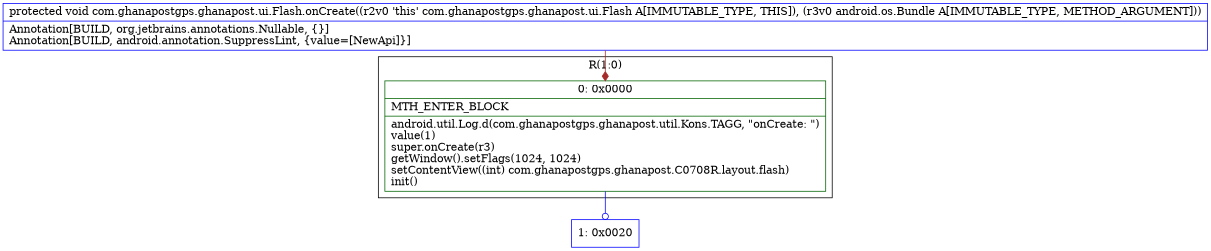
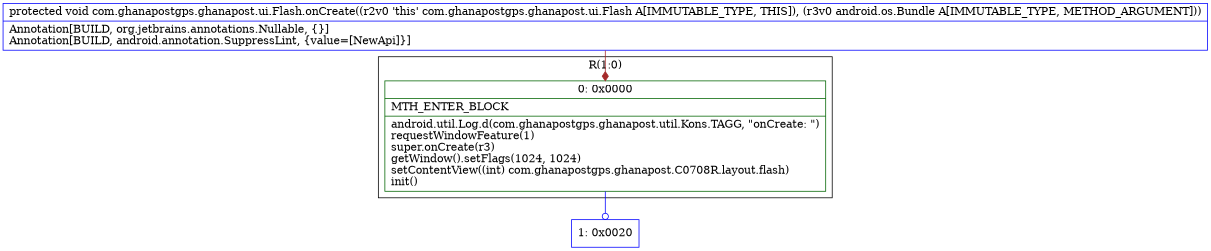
(413, 136) -> (463, 136)
